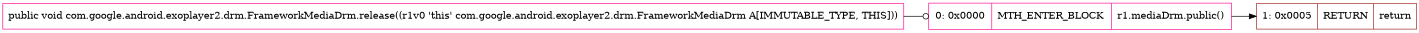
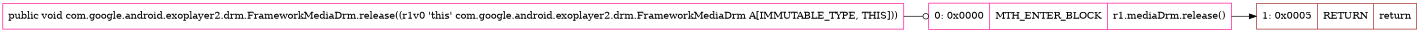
(1171, 16) -> (1170, 16)
